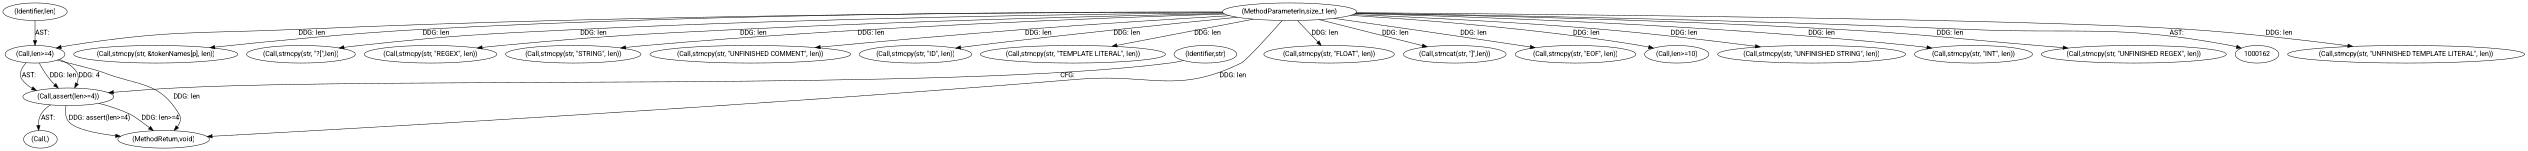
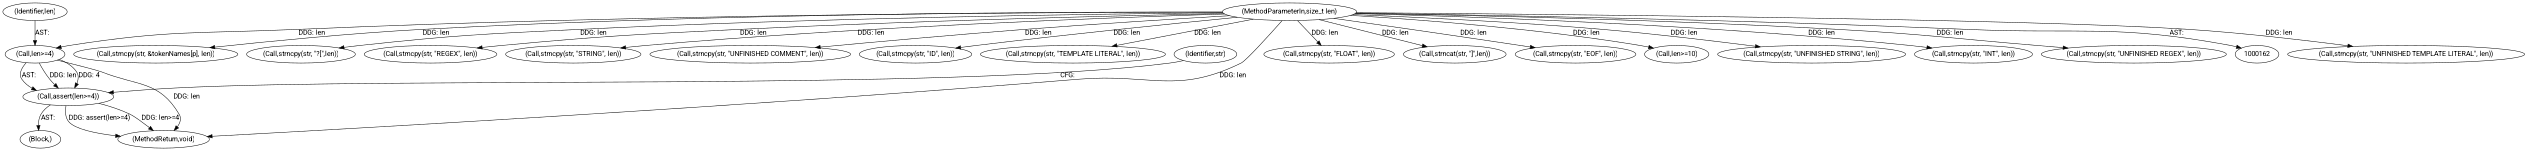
(40, 139) -> (40, 139)
